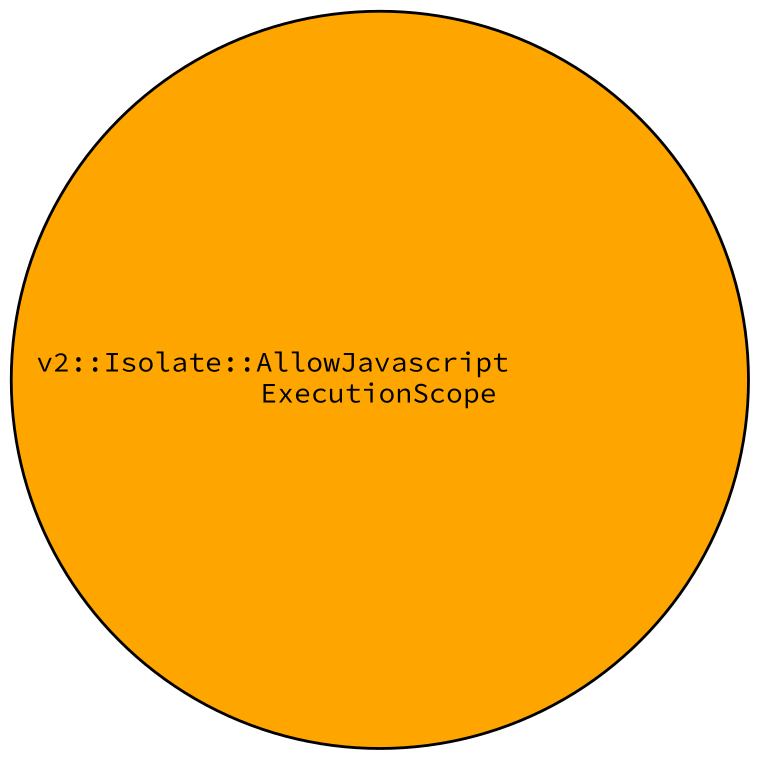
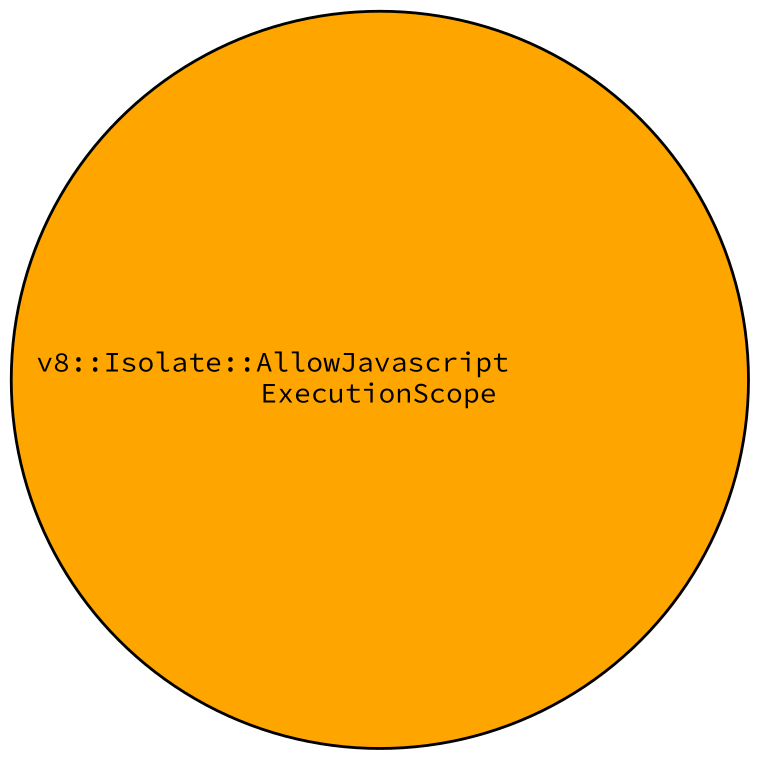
(380, 380) -> (380, 380)
